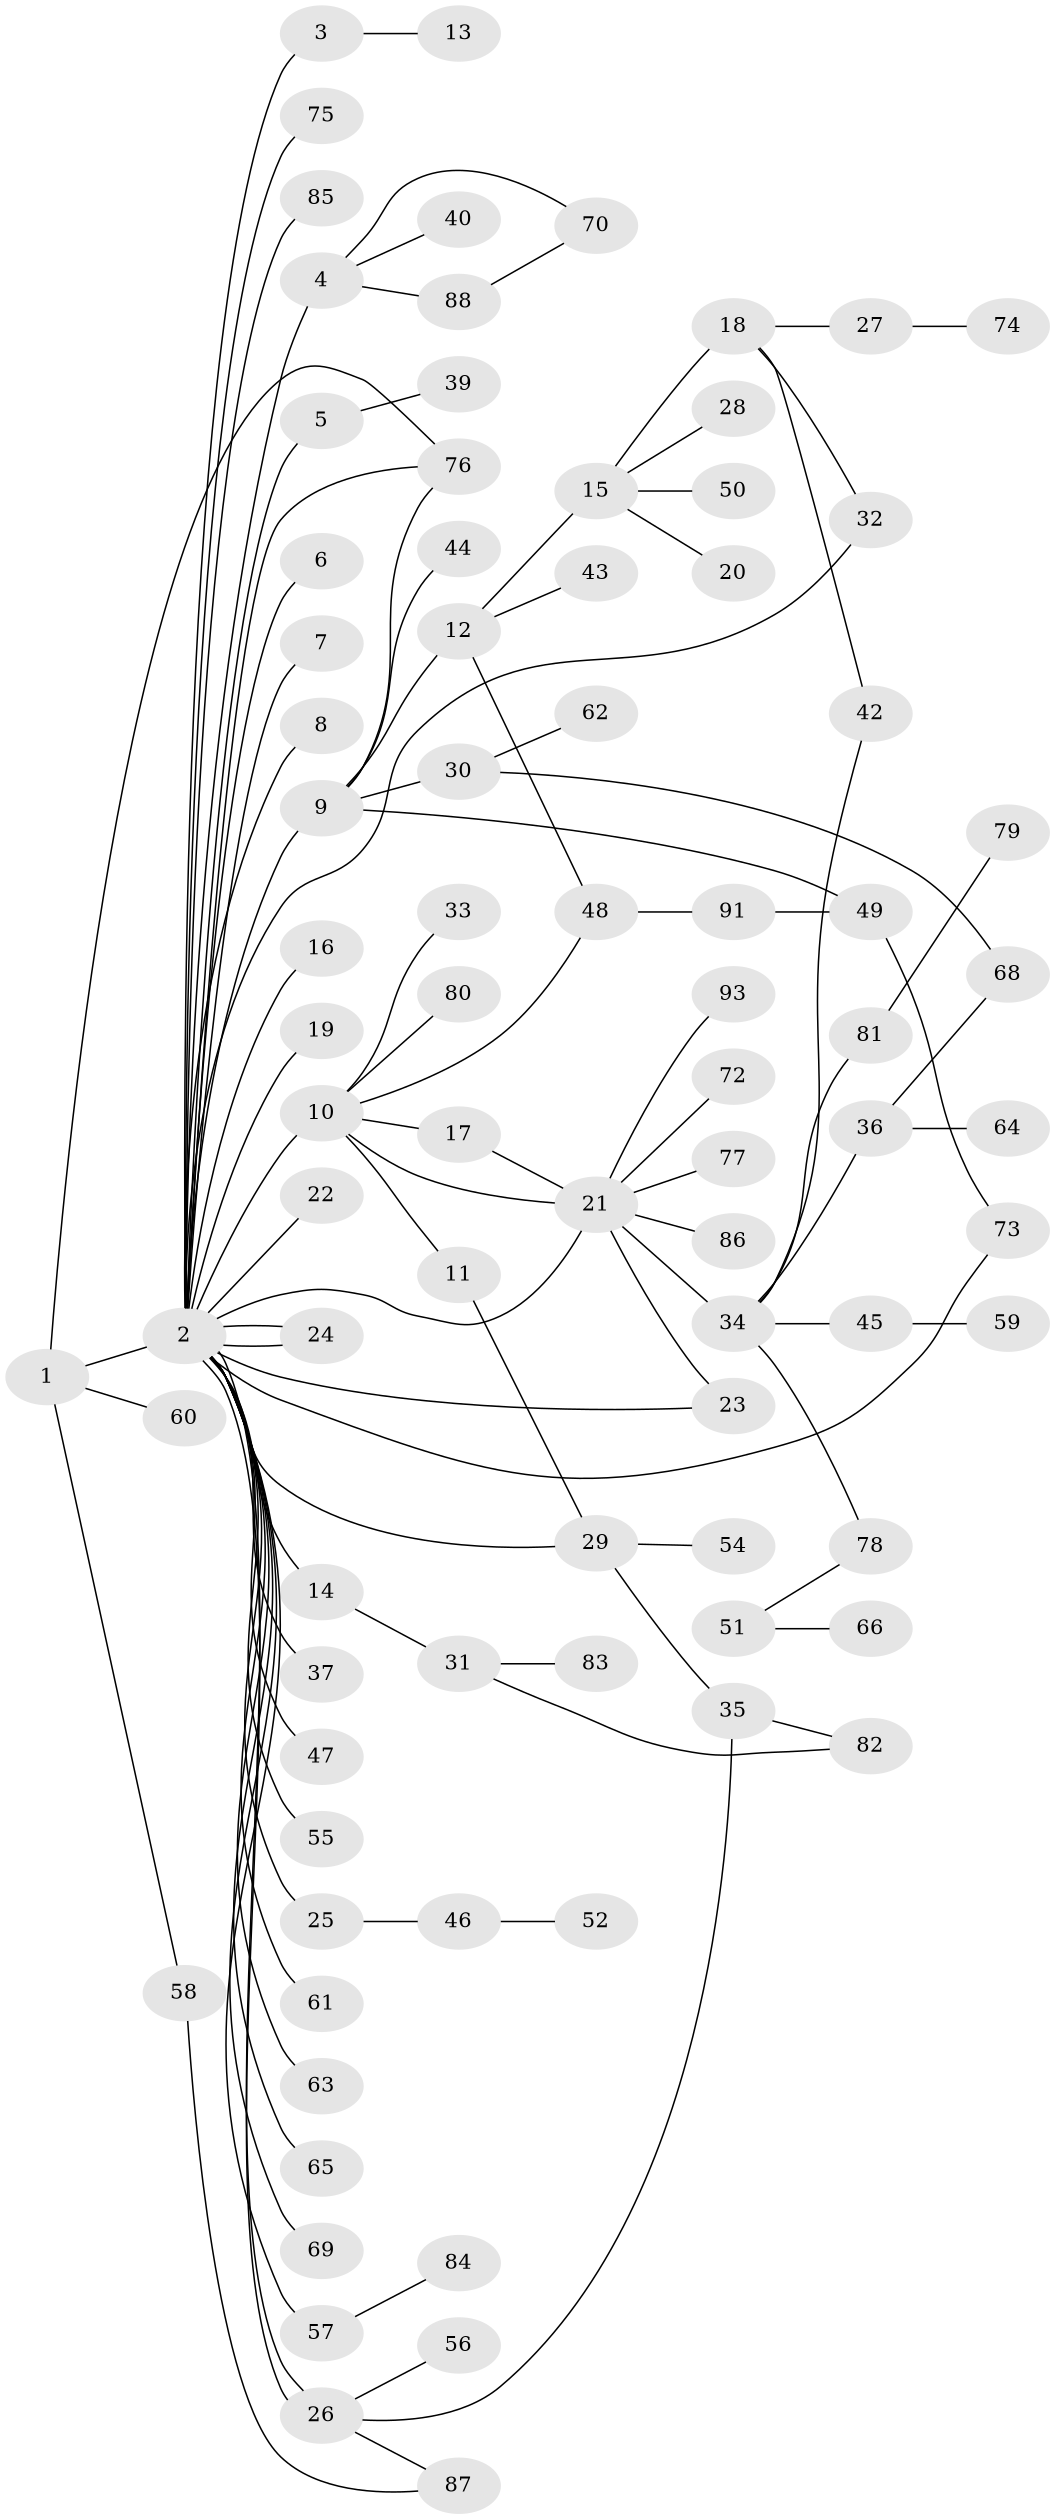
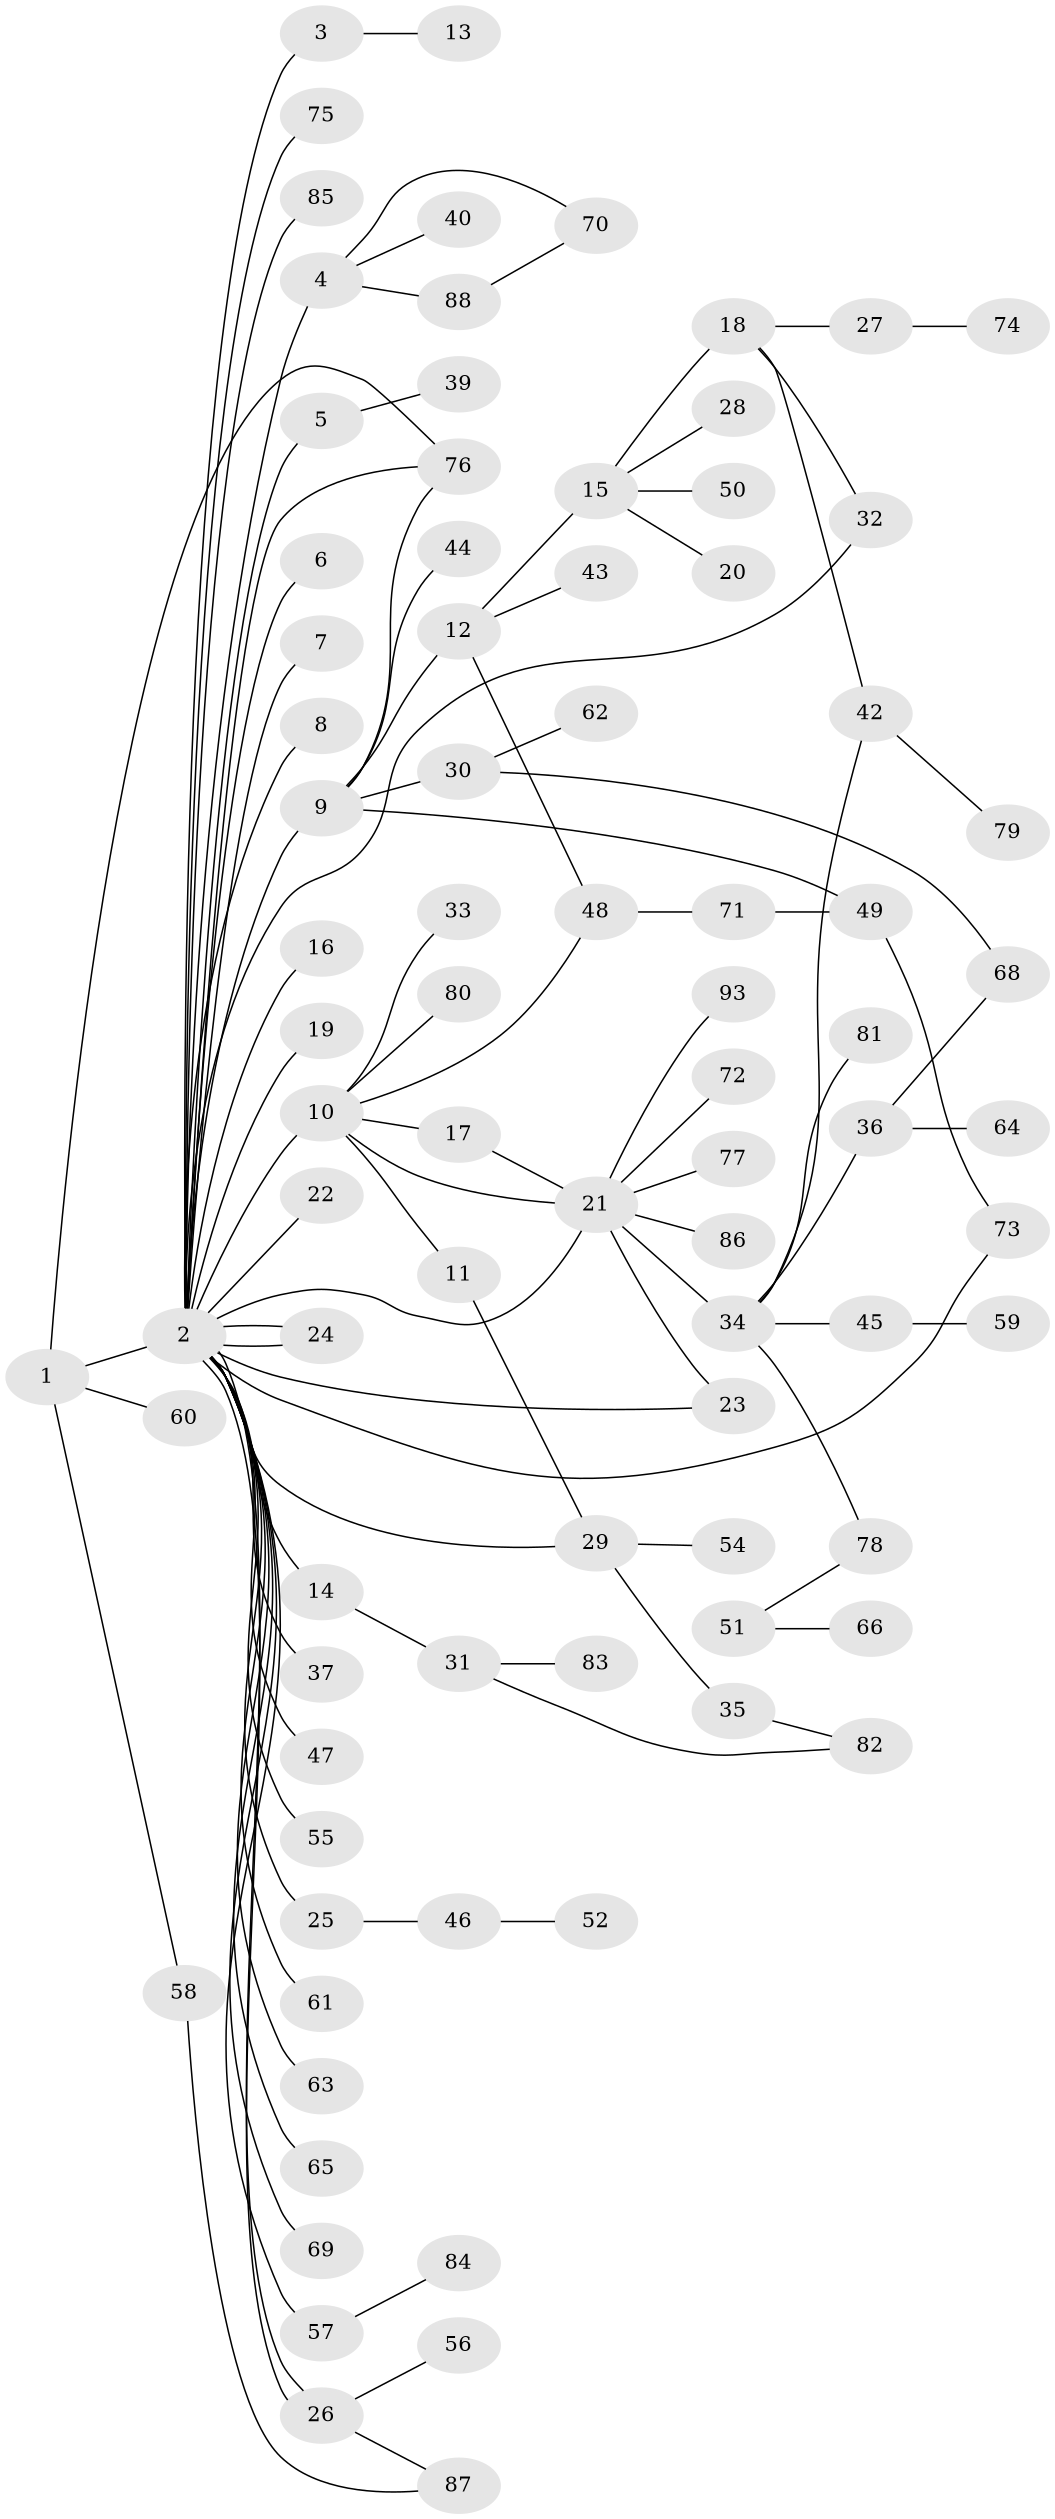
(734, 912) -> (734, 912)
(939, 934) -> (939, 773)
(654, 2155) -> none
